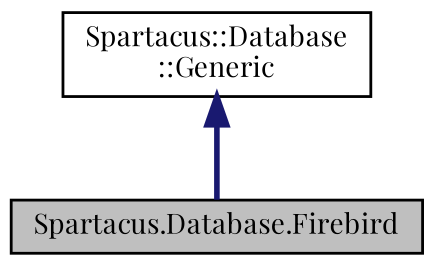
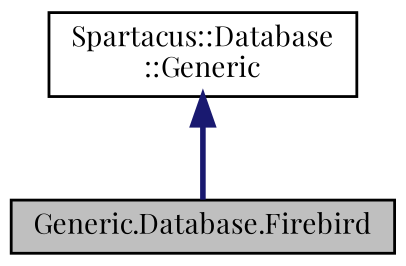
(217, 227) -> (203, 227)
